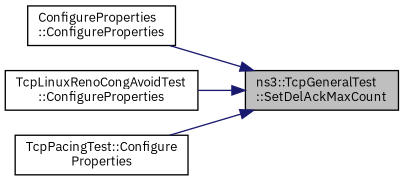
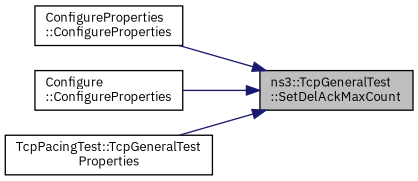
(102, 90) -> (109, 90)
(102, 155) -> (109, 155)
